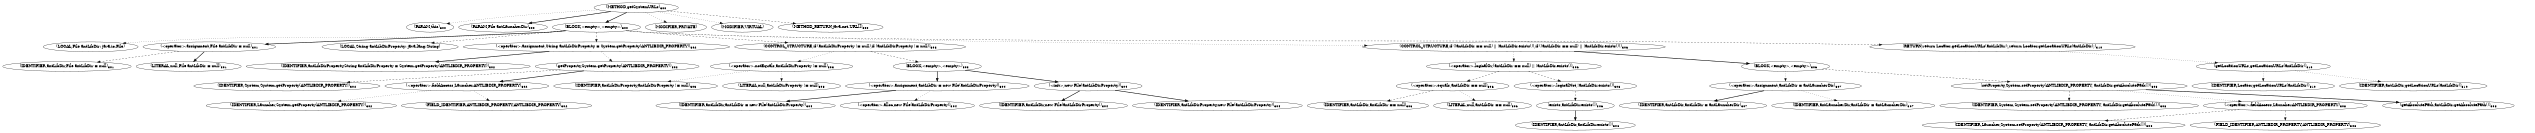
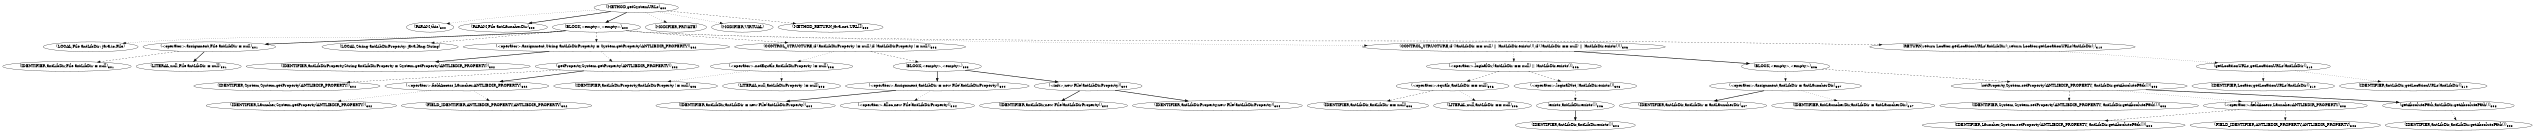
none -> (2459, 125)
